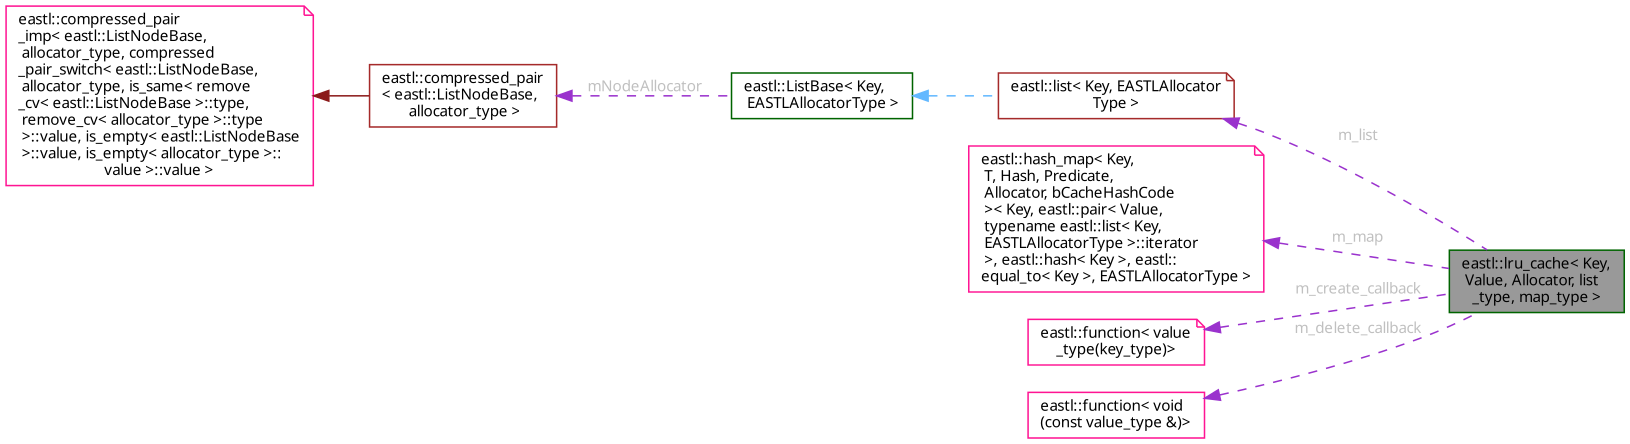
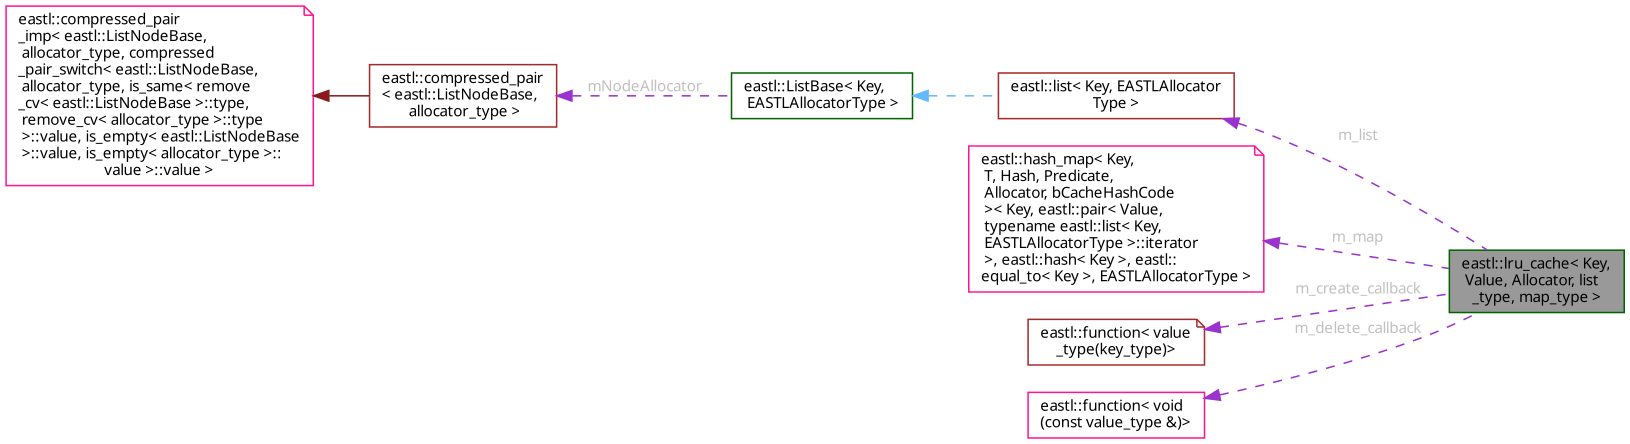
(1116, 96) -> (1116, 96)
(1116, 342) -> (1116, 342)
